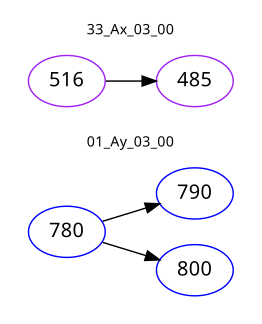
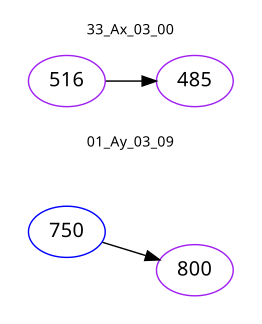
(131, 143) -> (131, 143)
(195, 193) -> none
(67, 232) -> (67, 232)
(195, 270) -> (195, 270)
